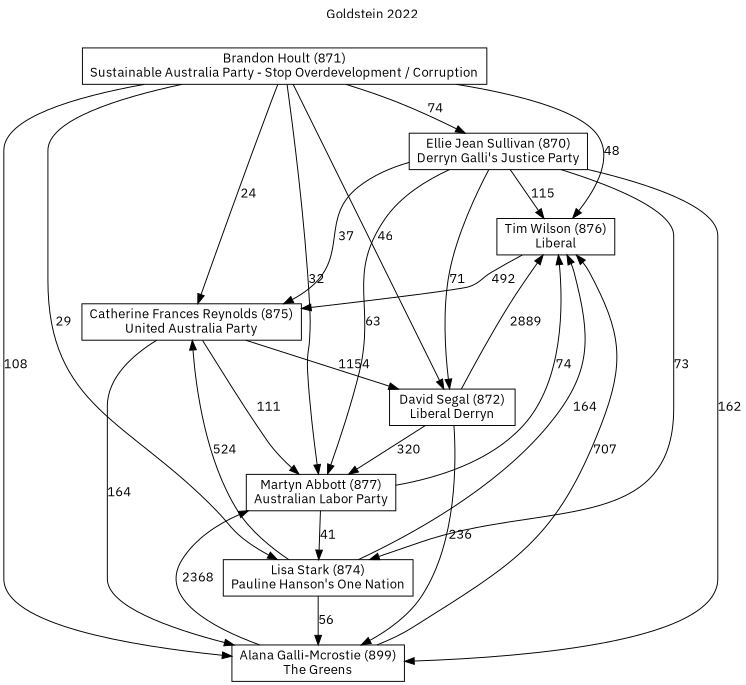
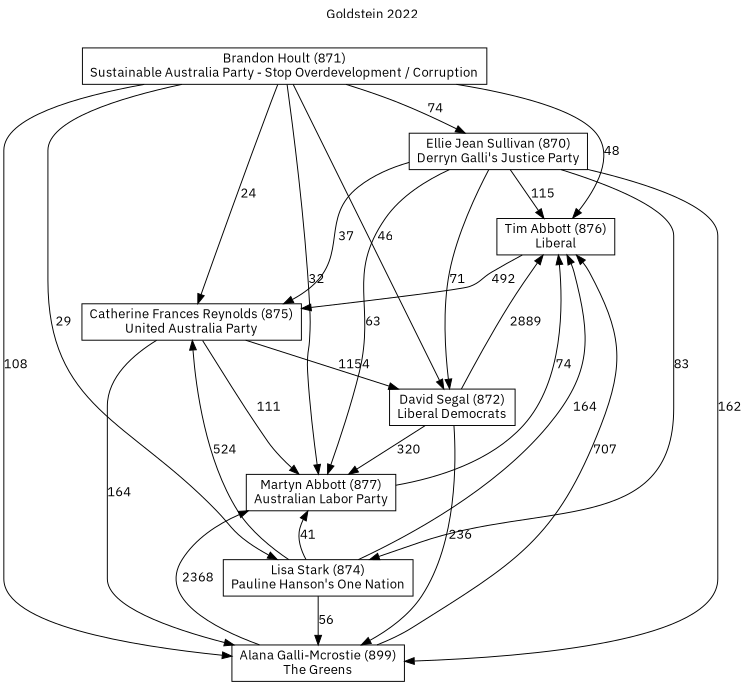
(556, 237) -> (556, 237)
(682, 365) -> (682, 365)
(452, 407) -> (452, 407)
(320, 530) -> (299, 540)
